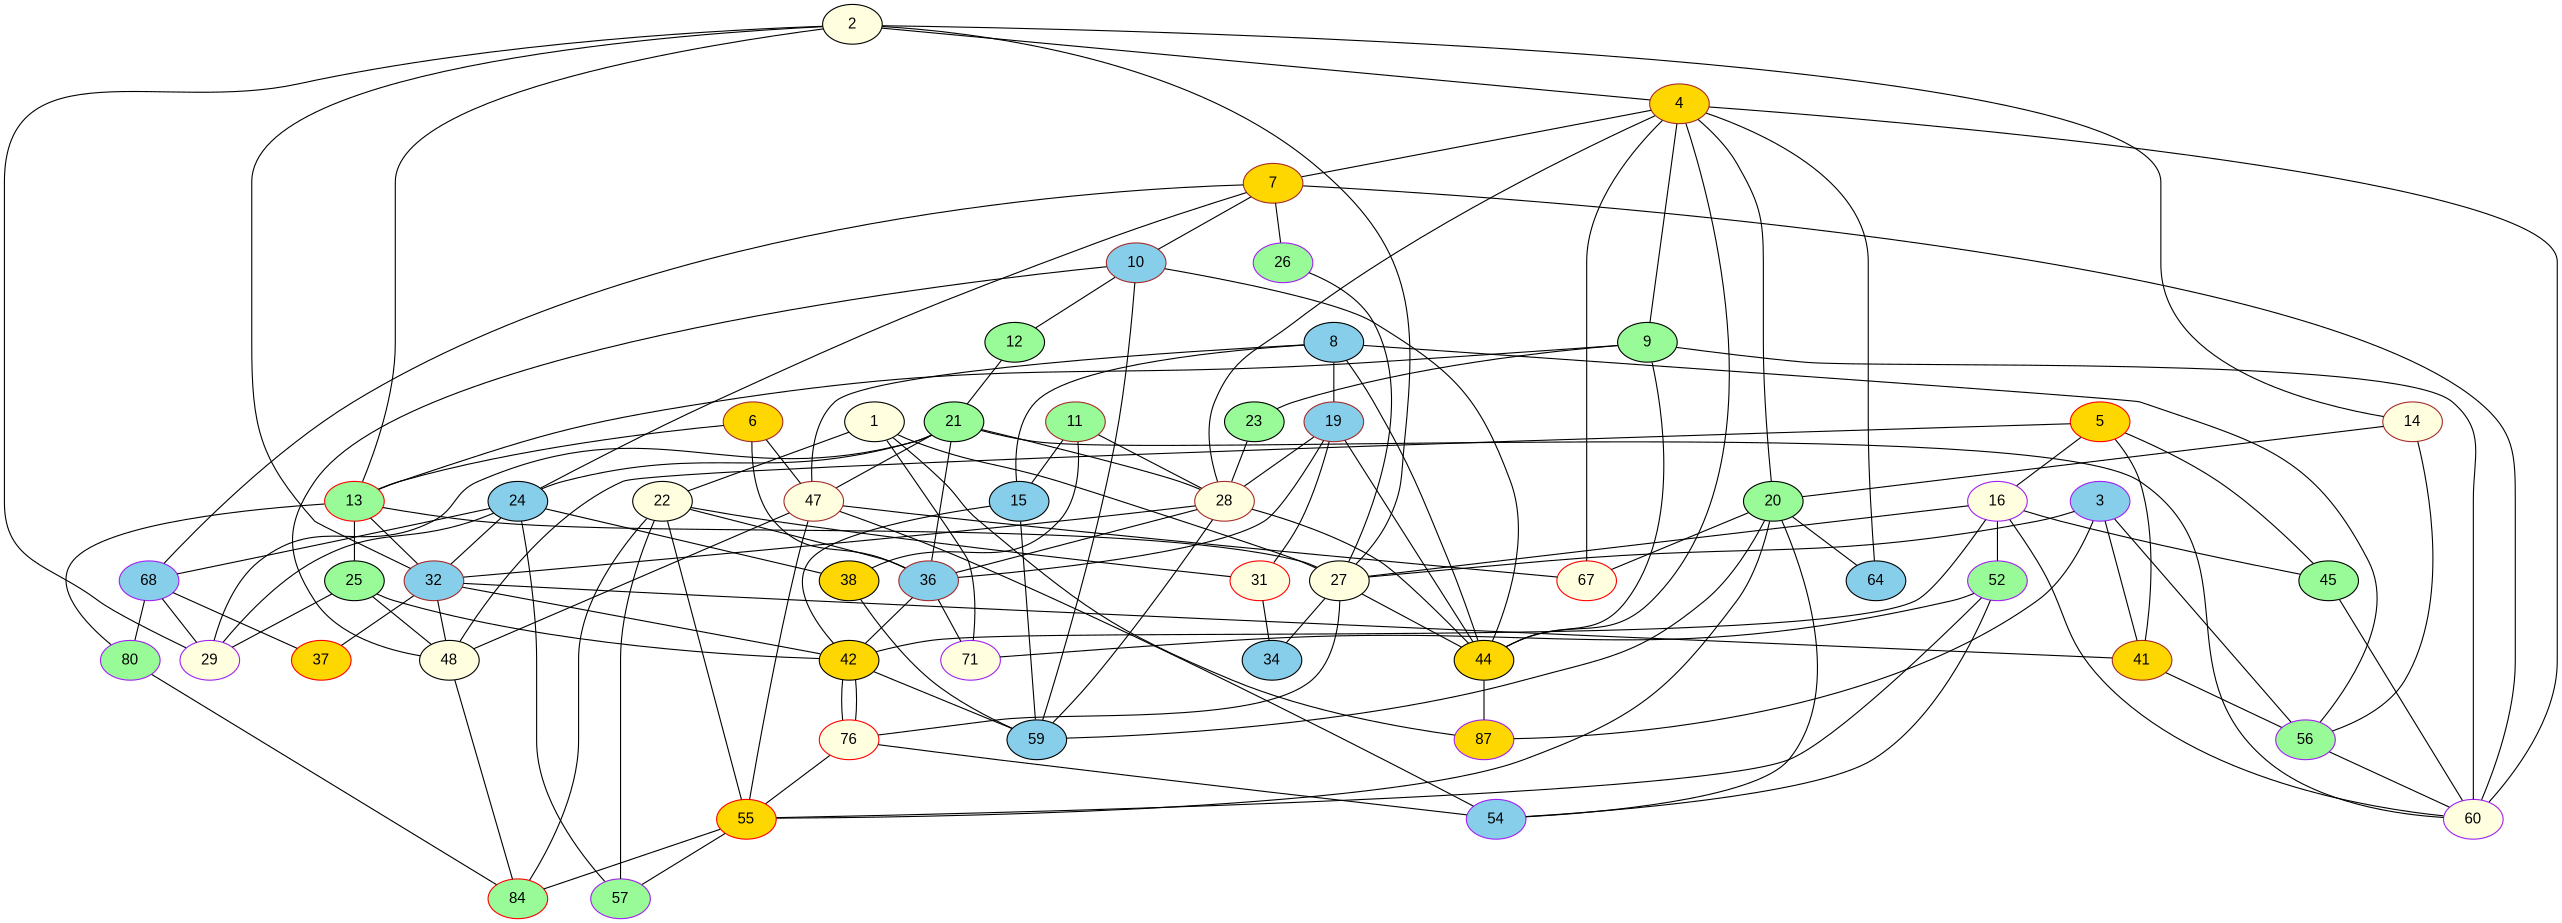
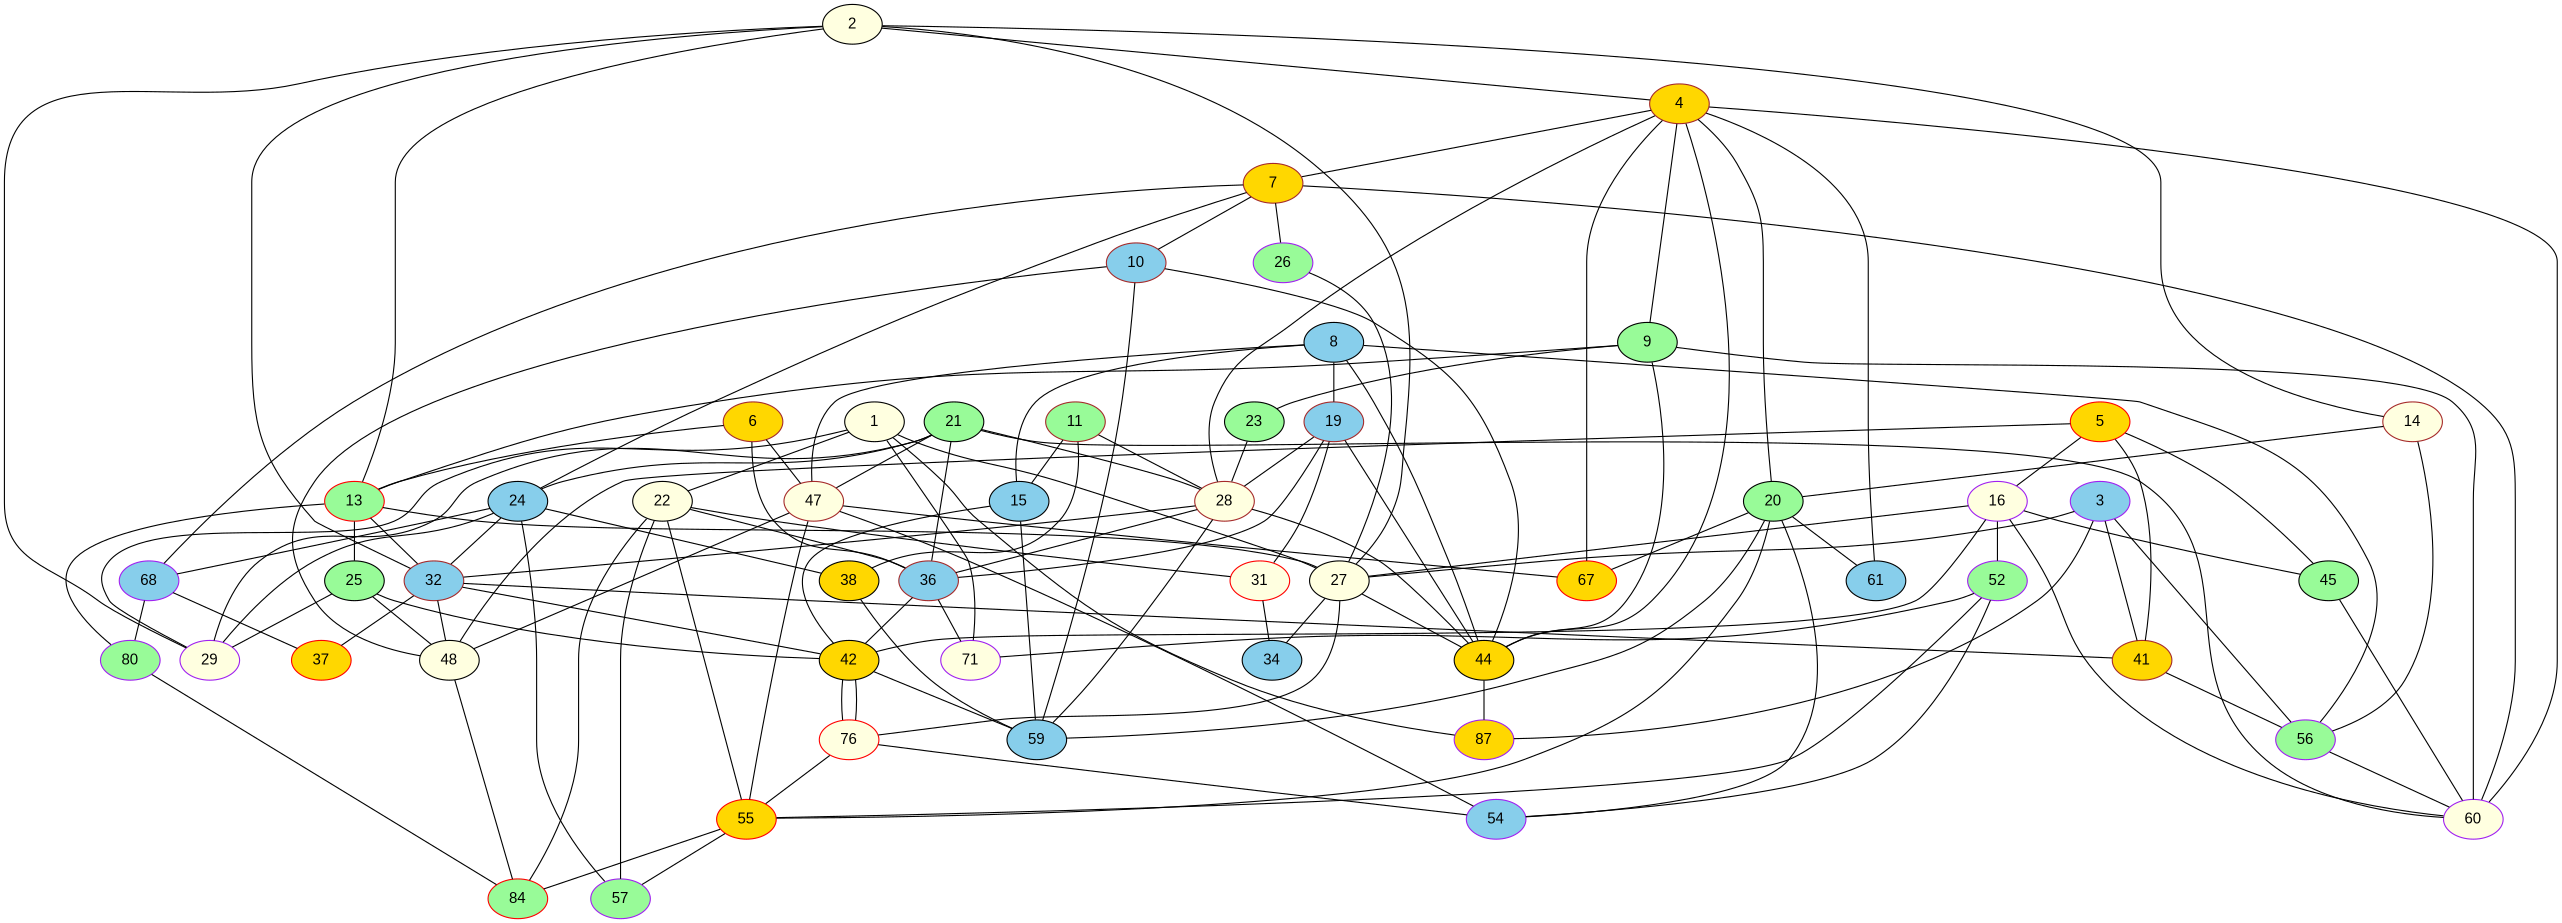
(1015, 342) -> none
(1587, 581) -> (1587, 581)
(1876, 581) -> (1876, 581)
(179, 621) -> (428, 490)
